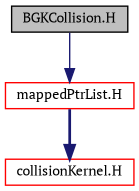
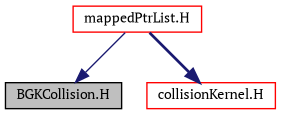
(70, 51) -> (105, 53)
